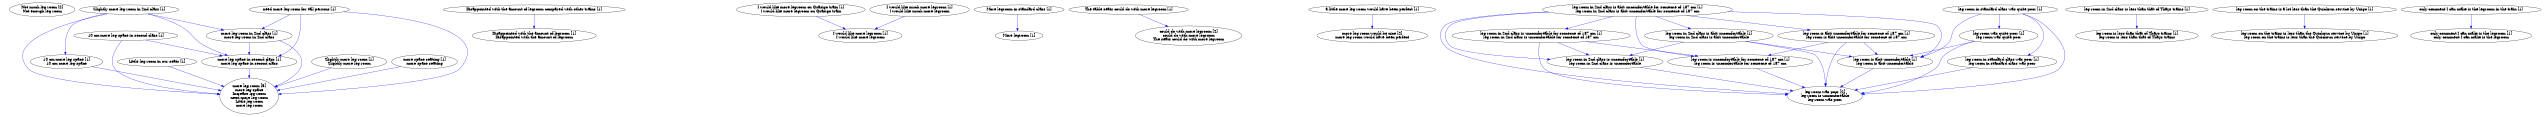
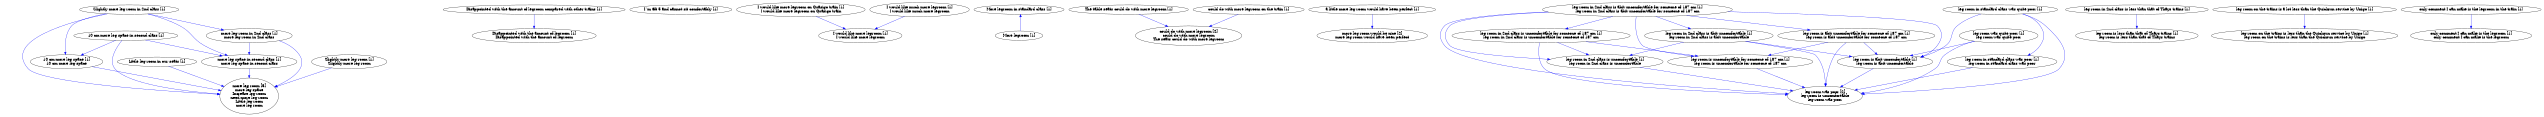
(42, 10) -> none
(299, 10) -> none
none -> (681, 10)
none -> (1249, 10)
(2000, 20) -> none
(1017, 21) -> (1021, 24)
none -> (100, 47)
(424, 62) -> none
